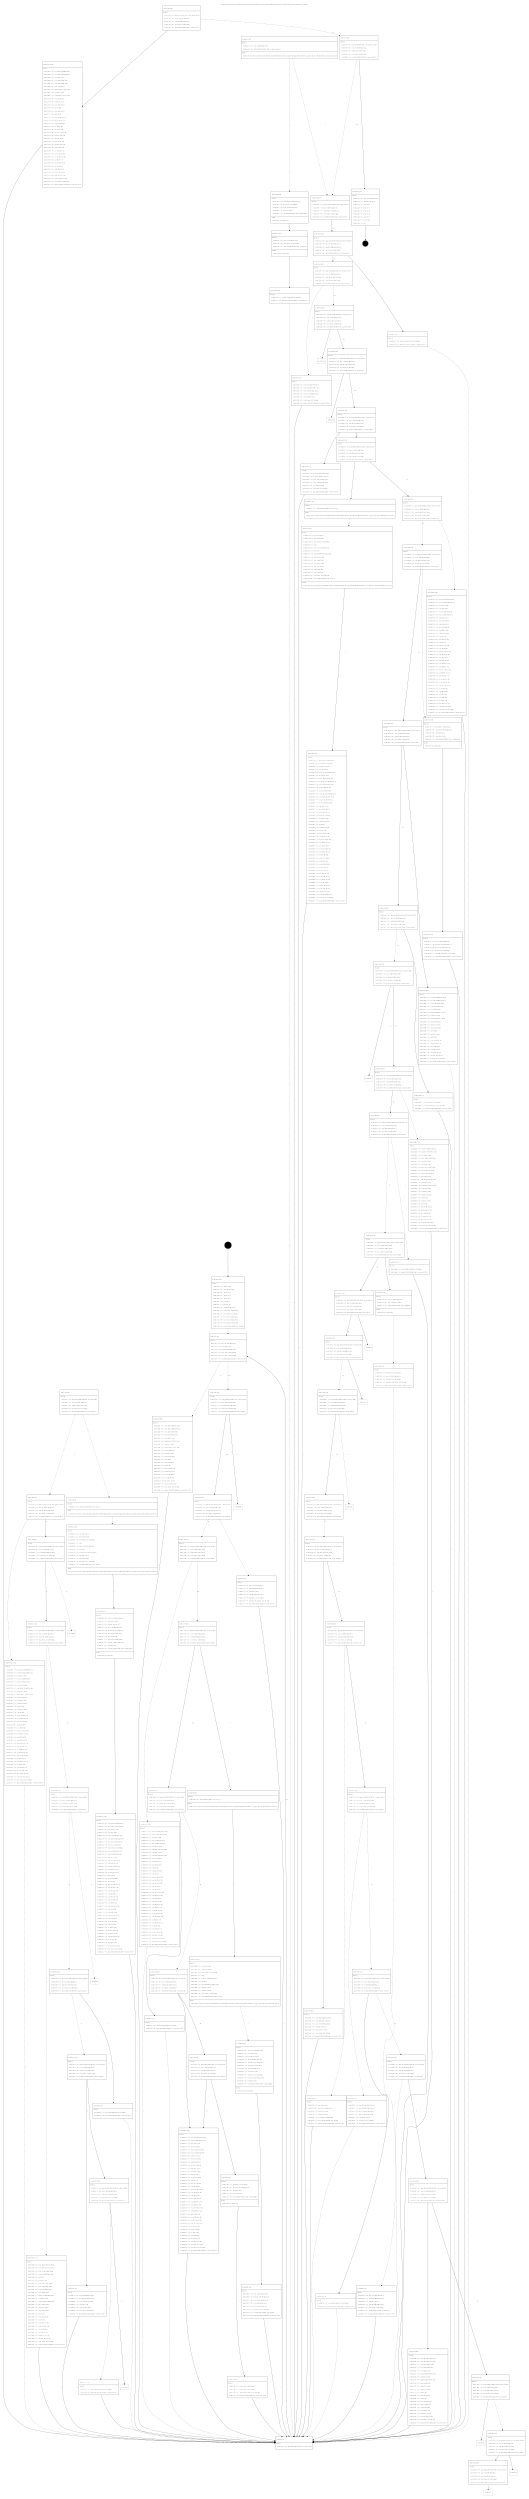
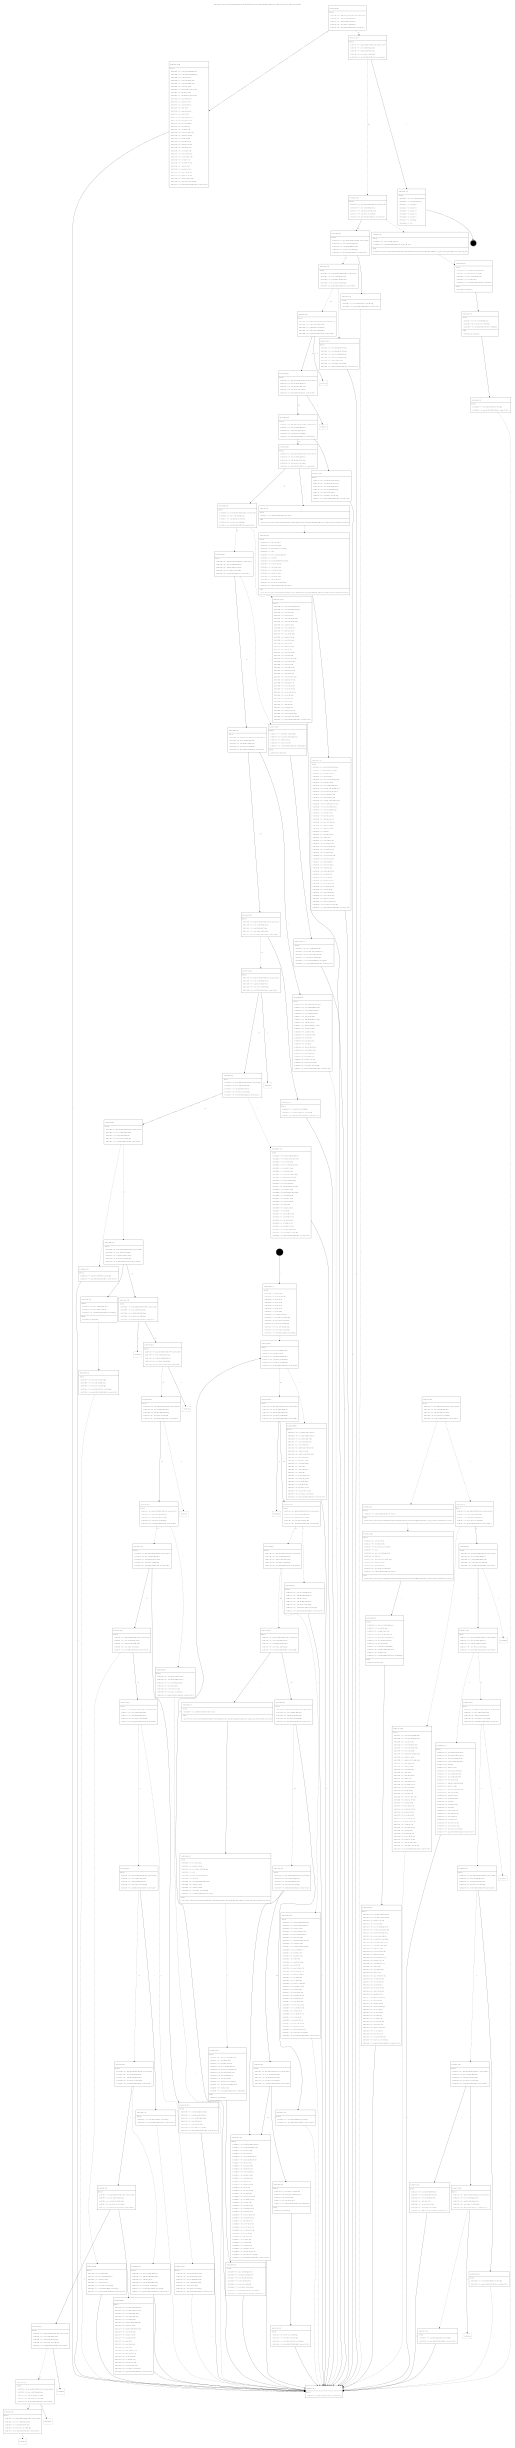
(310, 126) -> (394, 226)
none -> (175, 1682)
